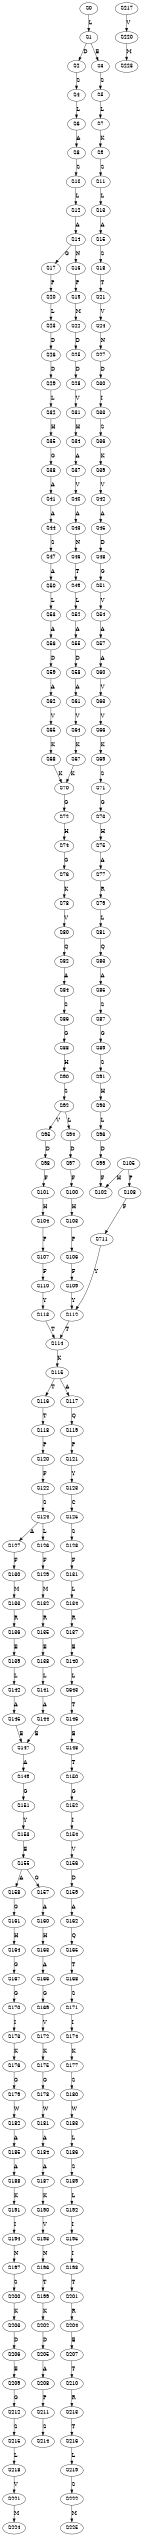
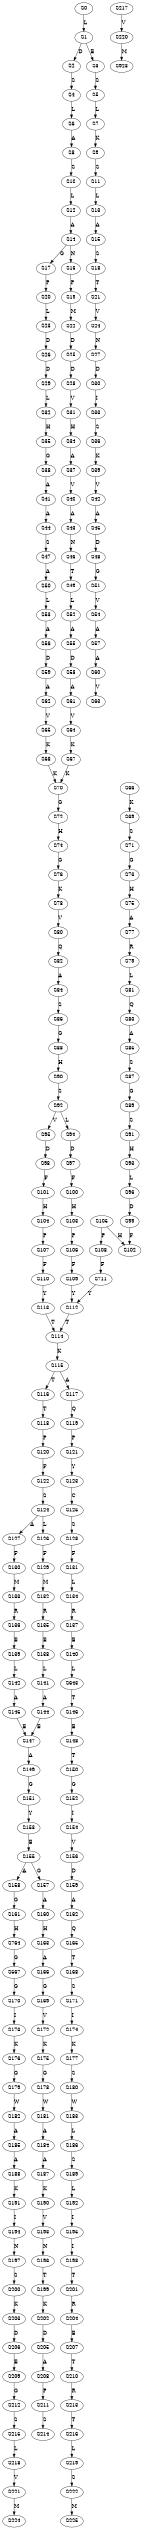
(127, 66) -> (122, 66)
(101, 715) -> none
(14, 1951) -> (14, 1944)
(14, 1979) -> (14, 1972)
